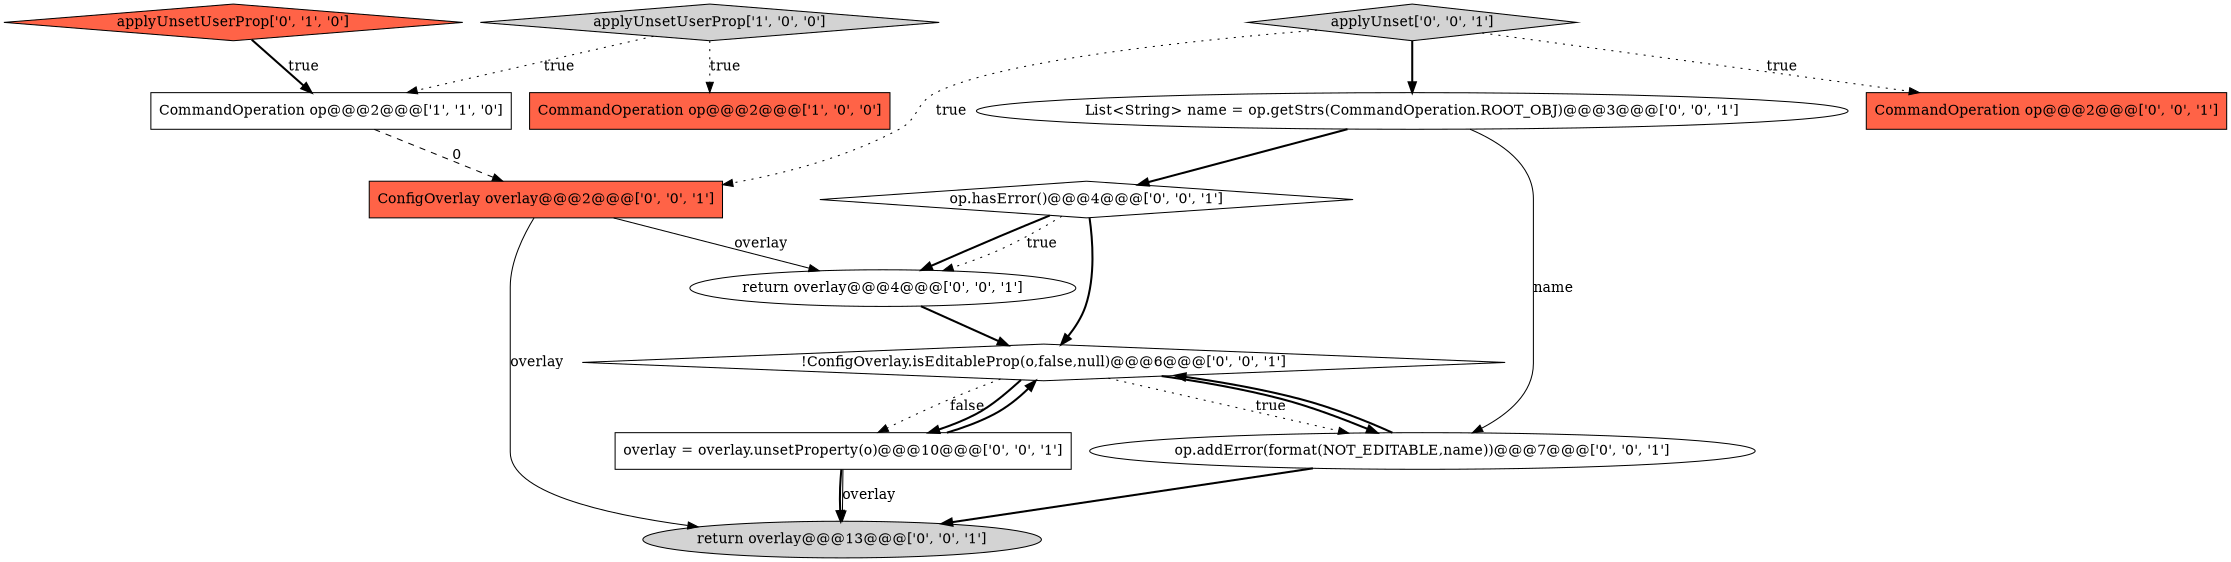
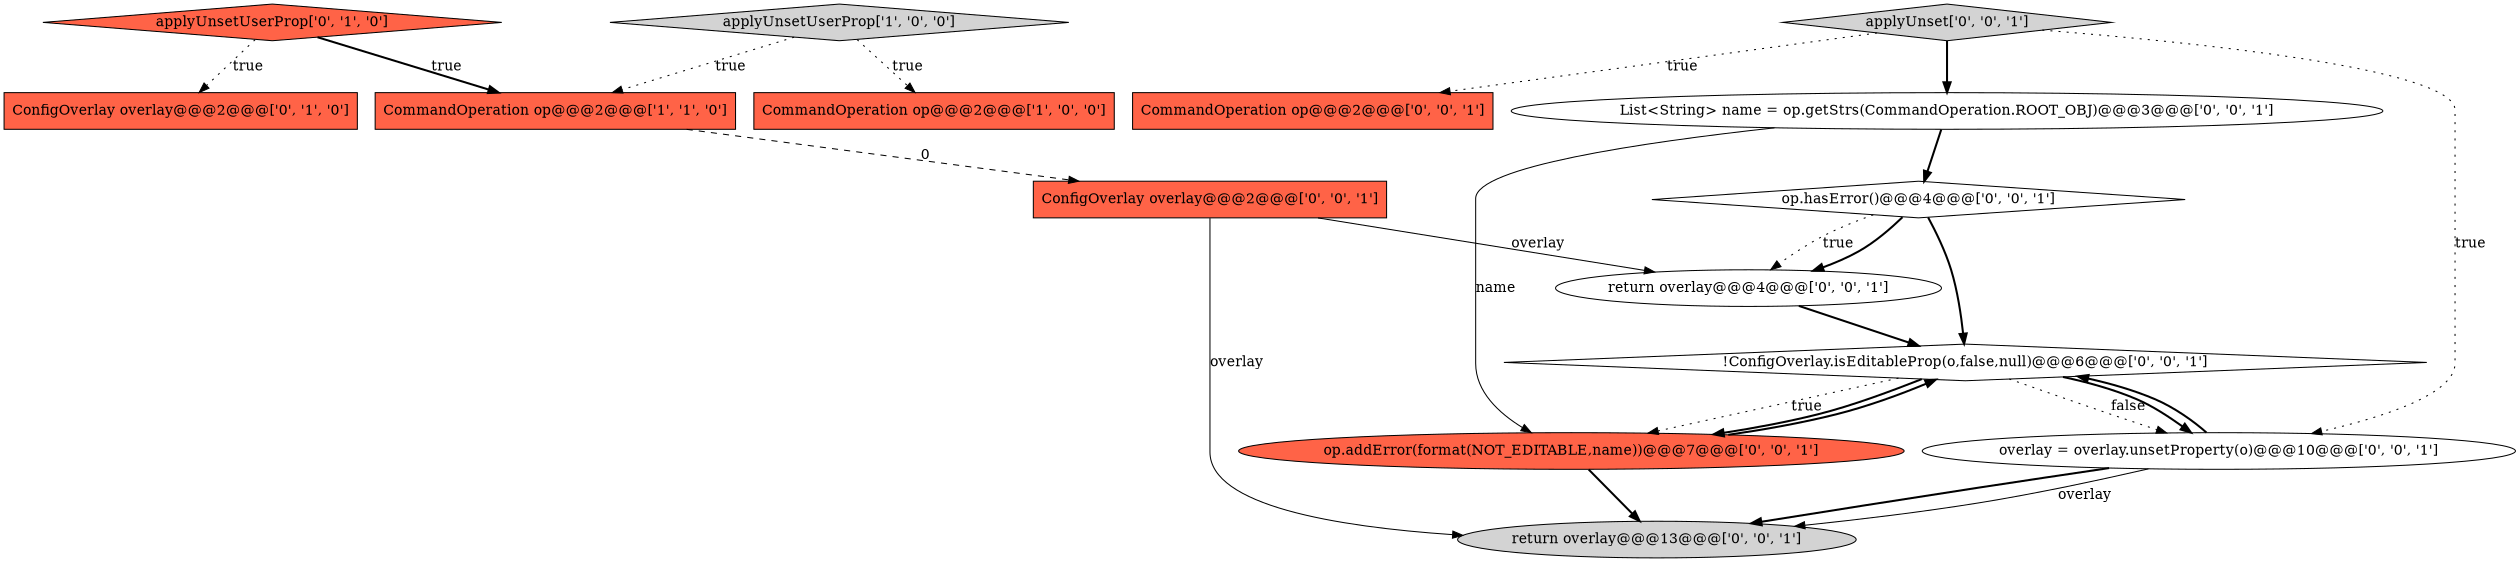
(1012, 69) -> (2450, 103)
none -> (181, 111)
(331, 111) -> (555, 111)
(843, 451) -> (2219, 451)
(1422, 451) -> (1571, 451)
